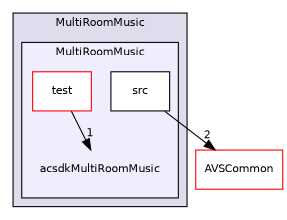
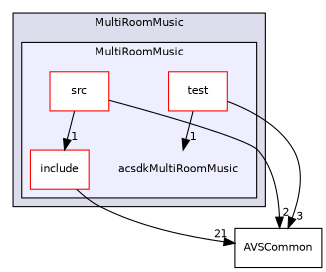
(140, 91) -> (79, 91)
none -> (290, 144)
none -> (60, 170)
(239, 170) -> (278, 248)
